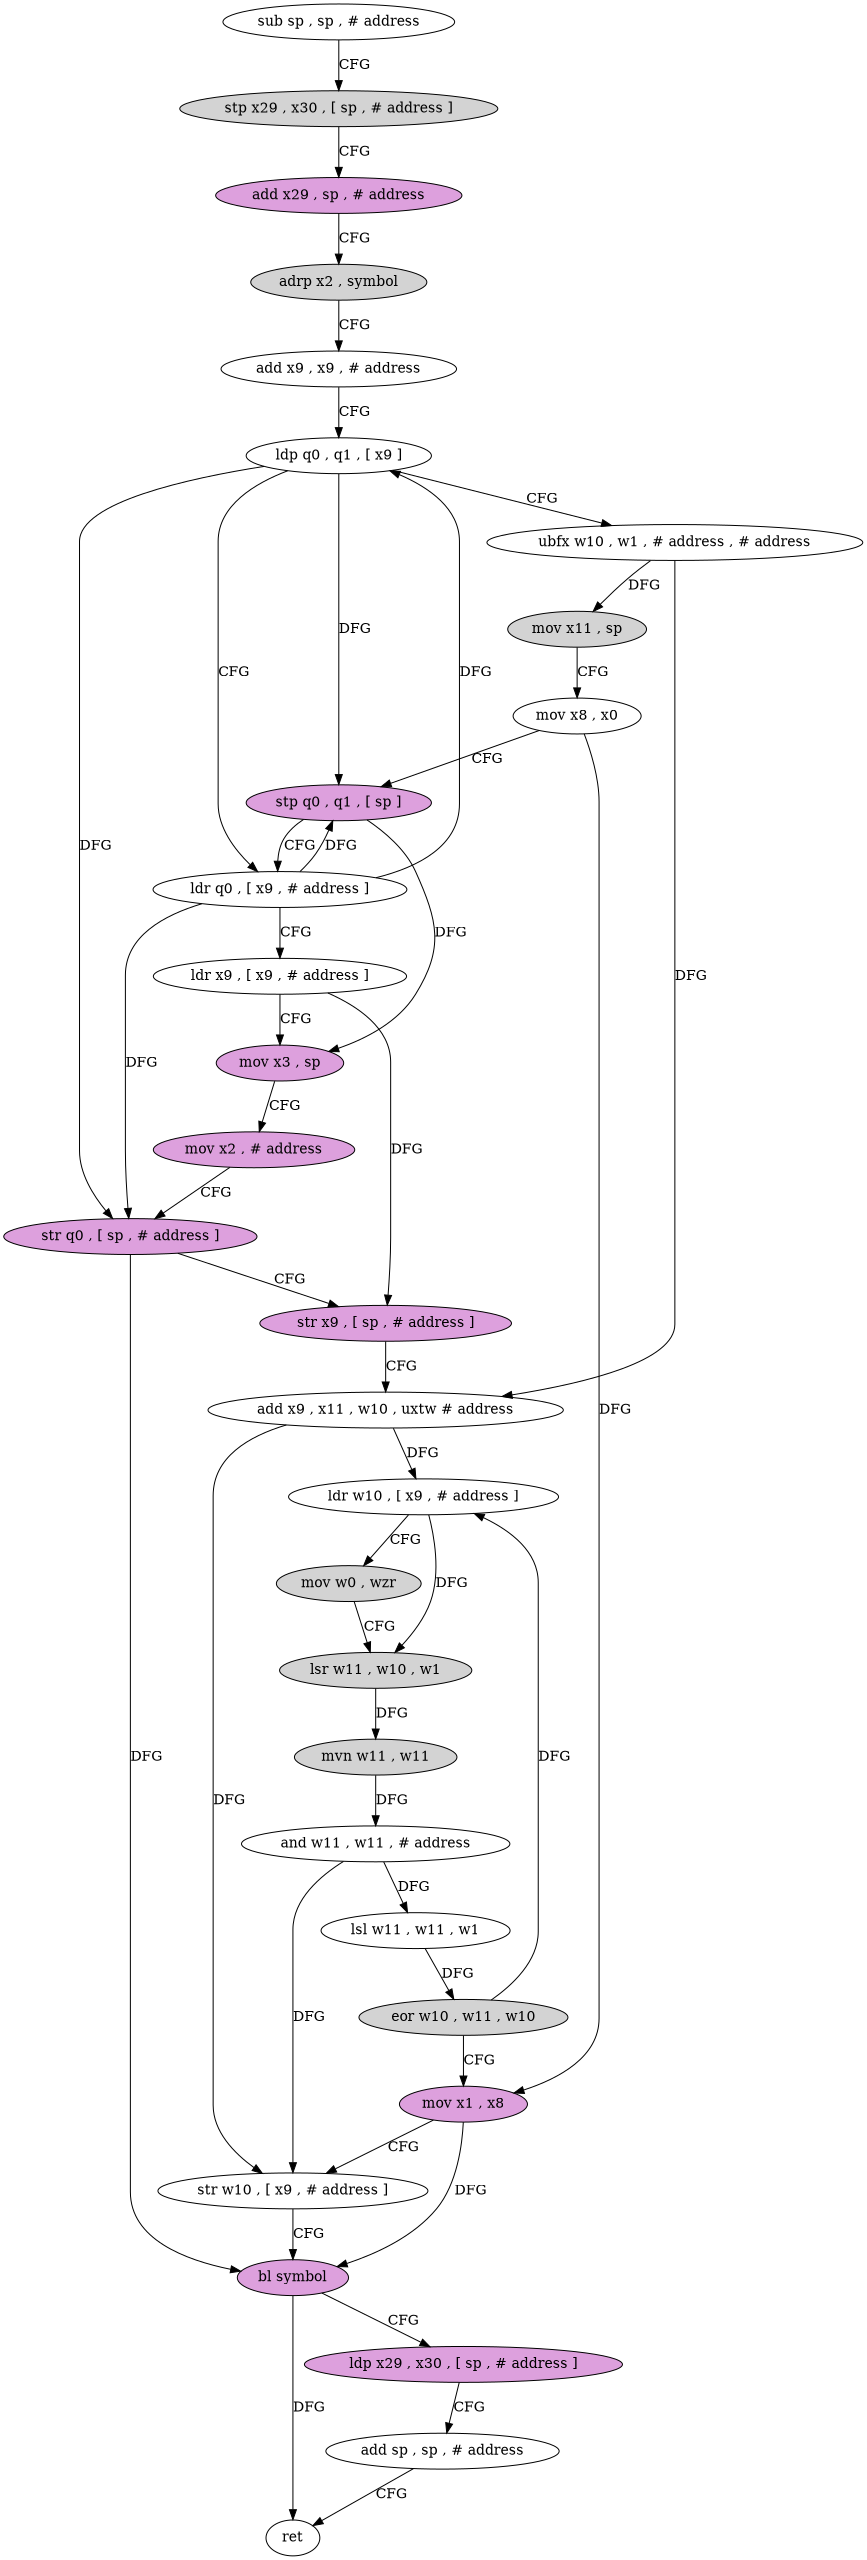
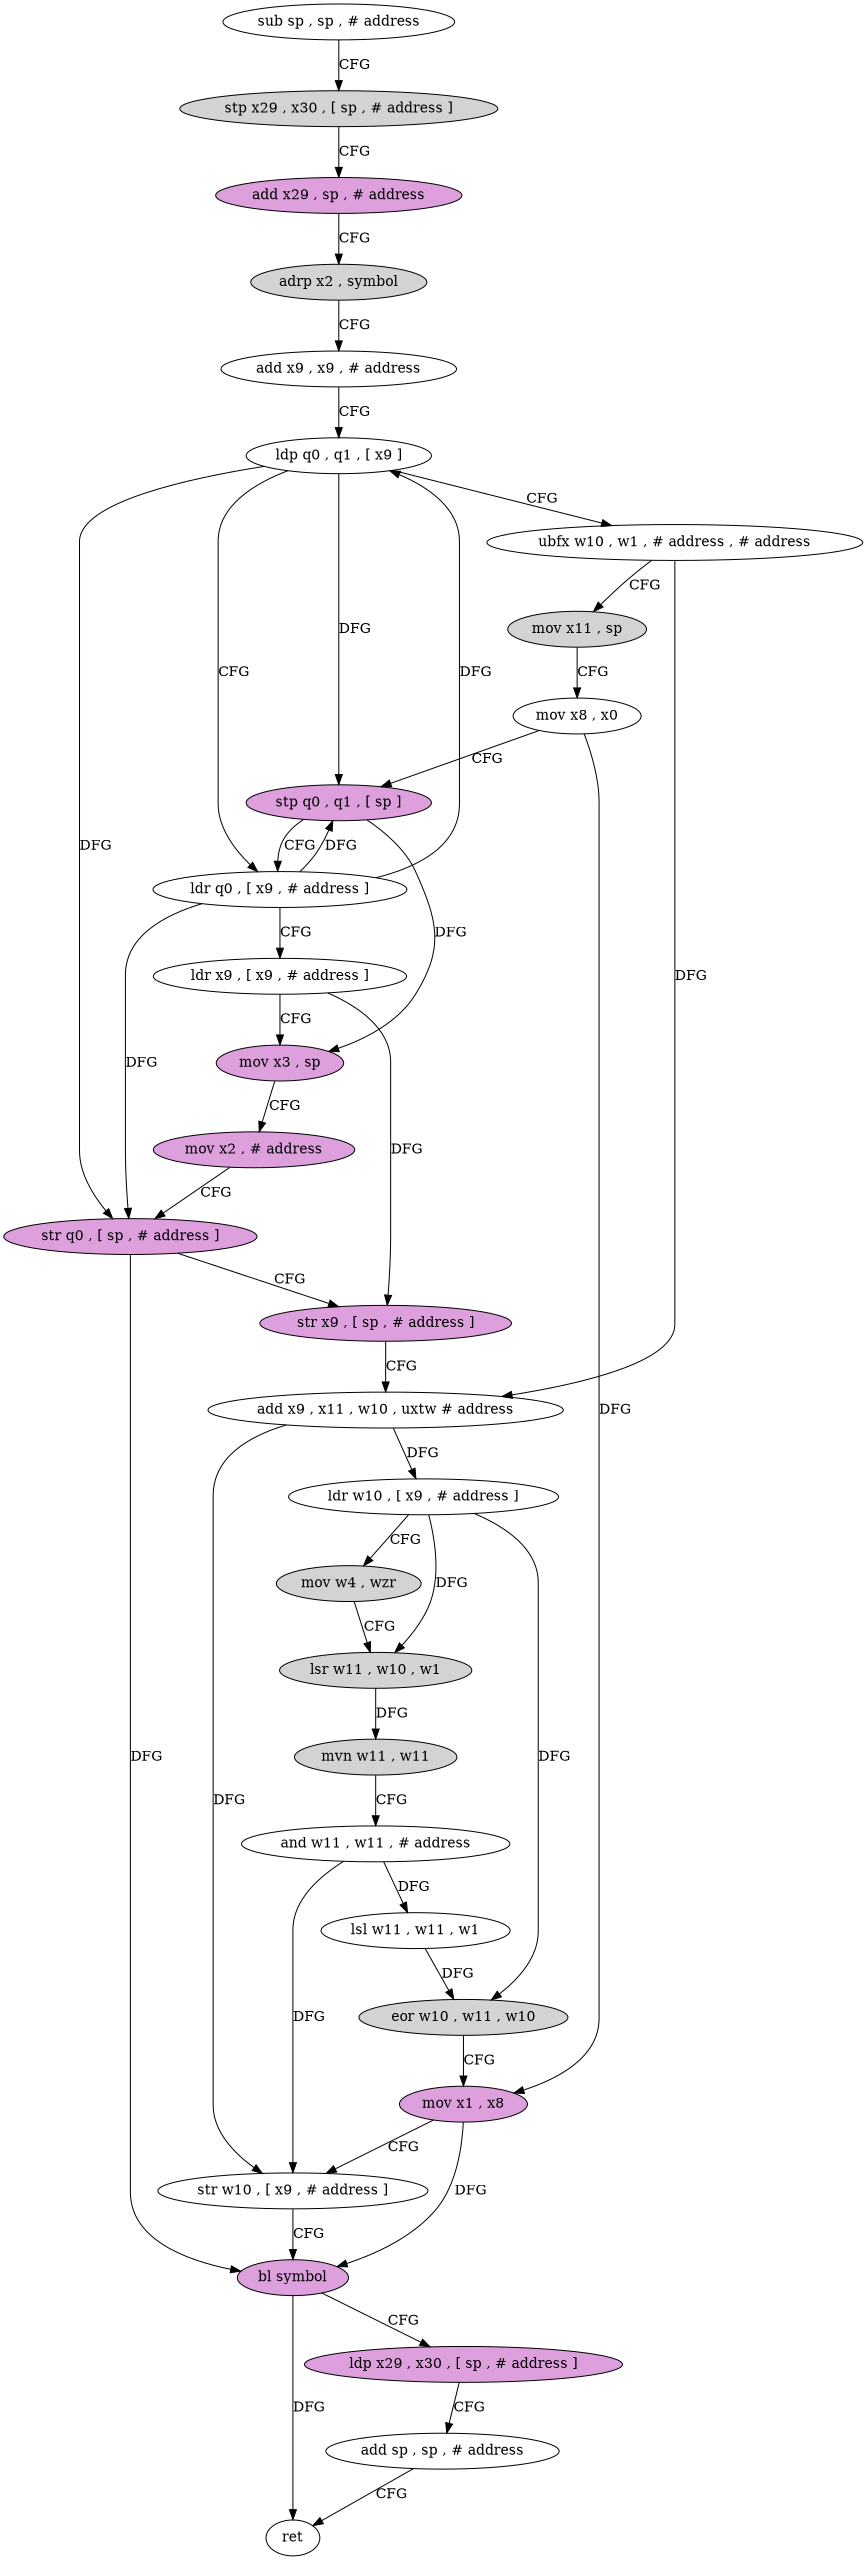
(644, 586) -> (645, 586)
(349, 1584) -> (349, 1584)
(538, 1755) -> (538, 1745)
(392, 1800) -> (392, 1800)
